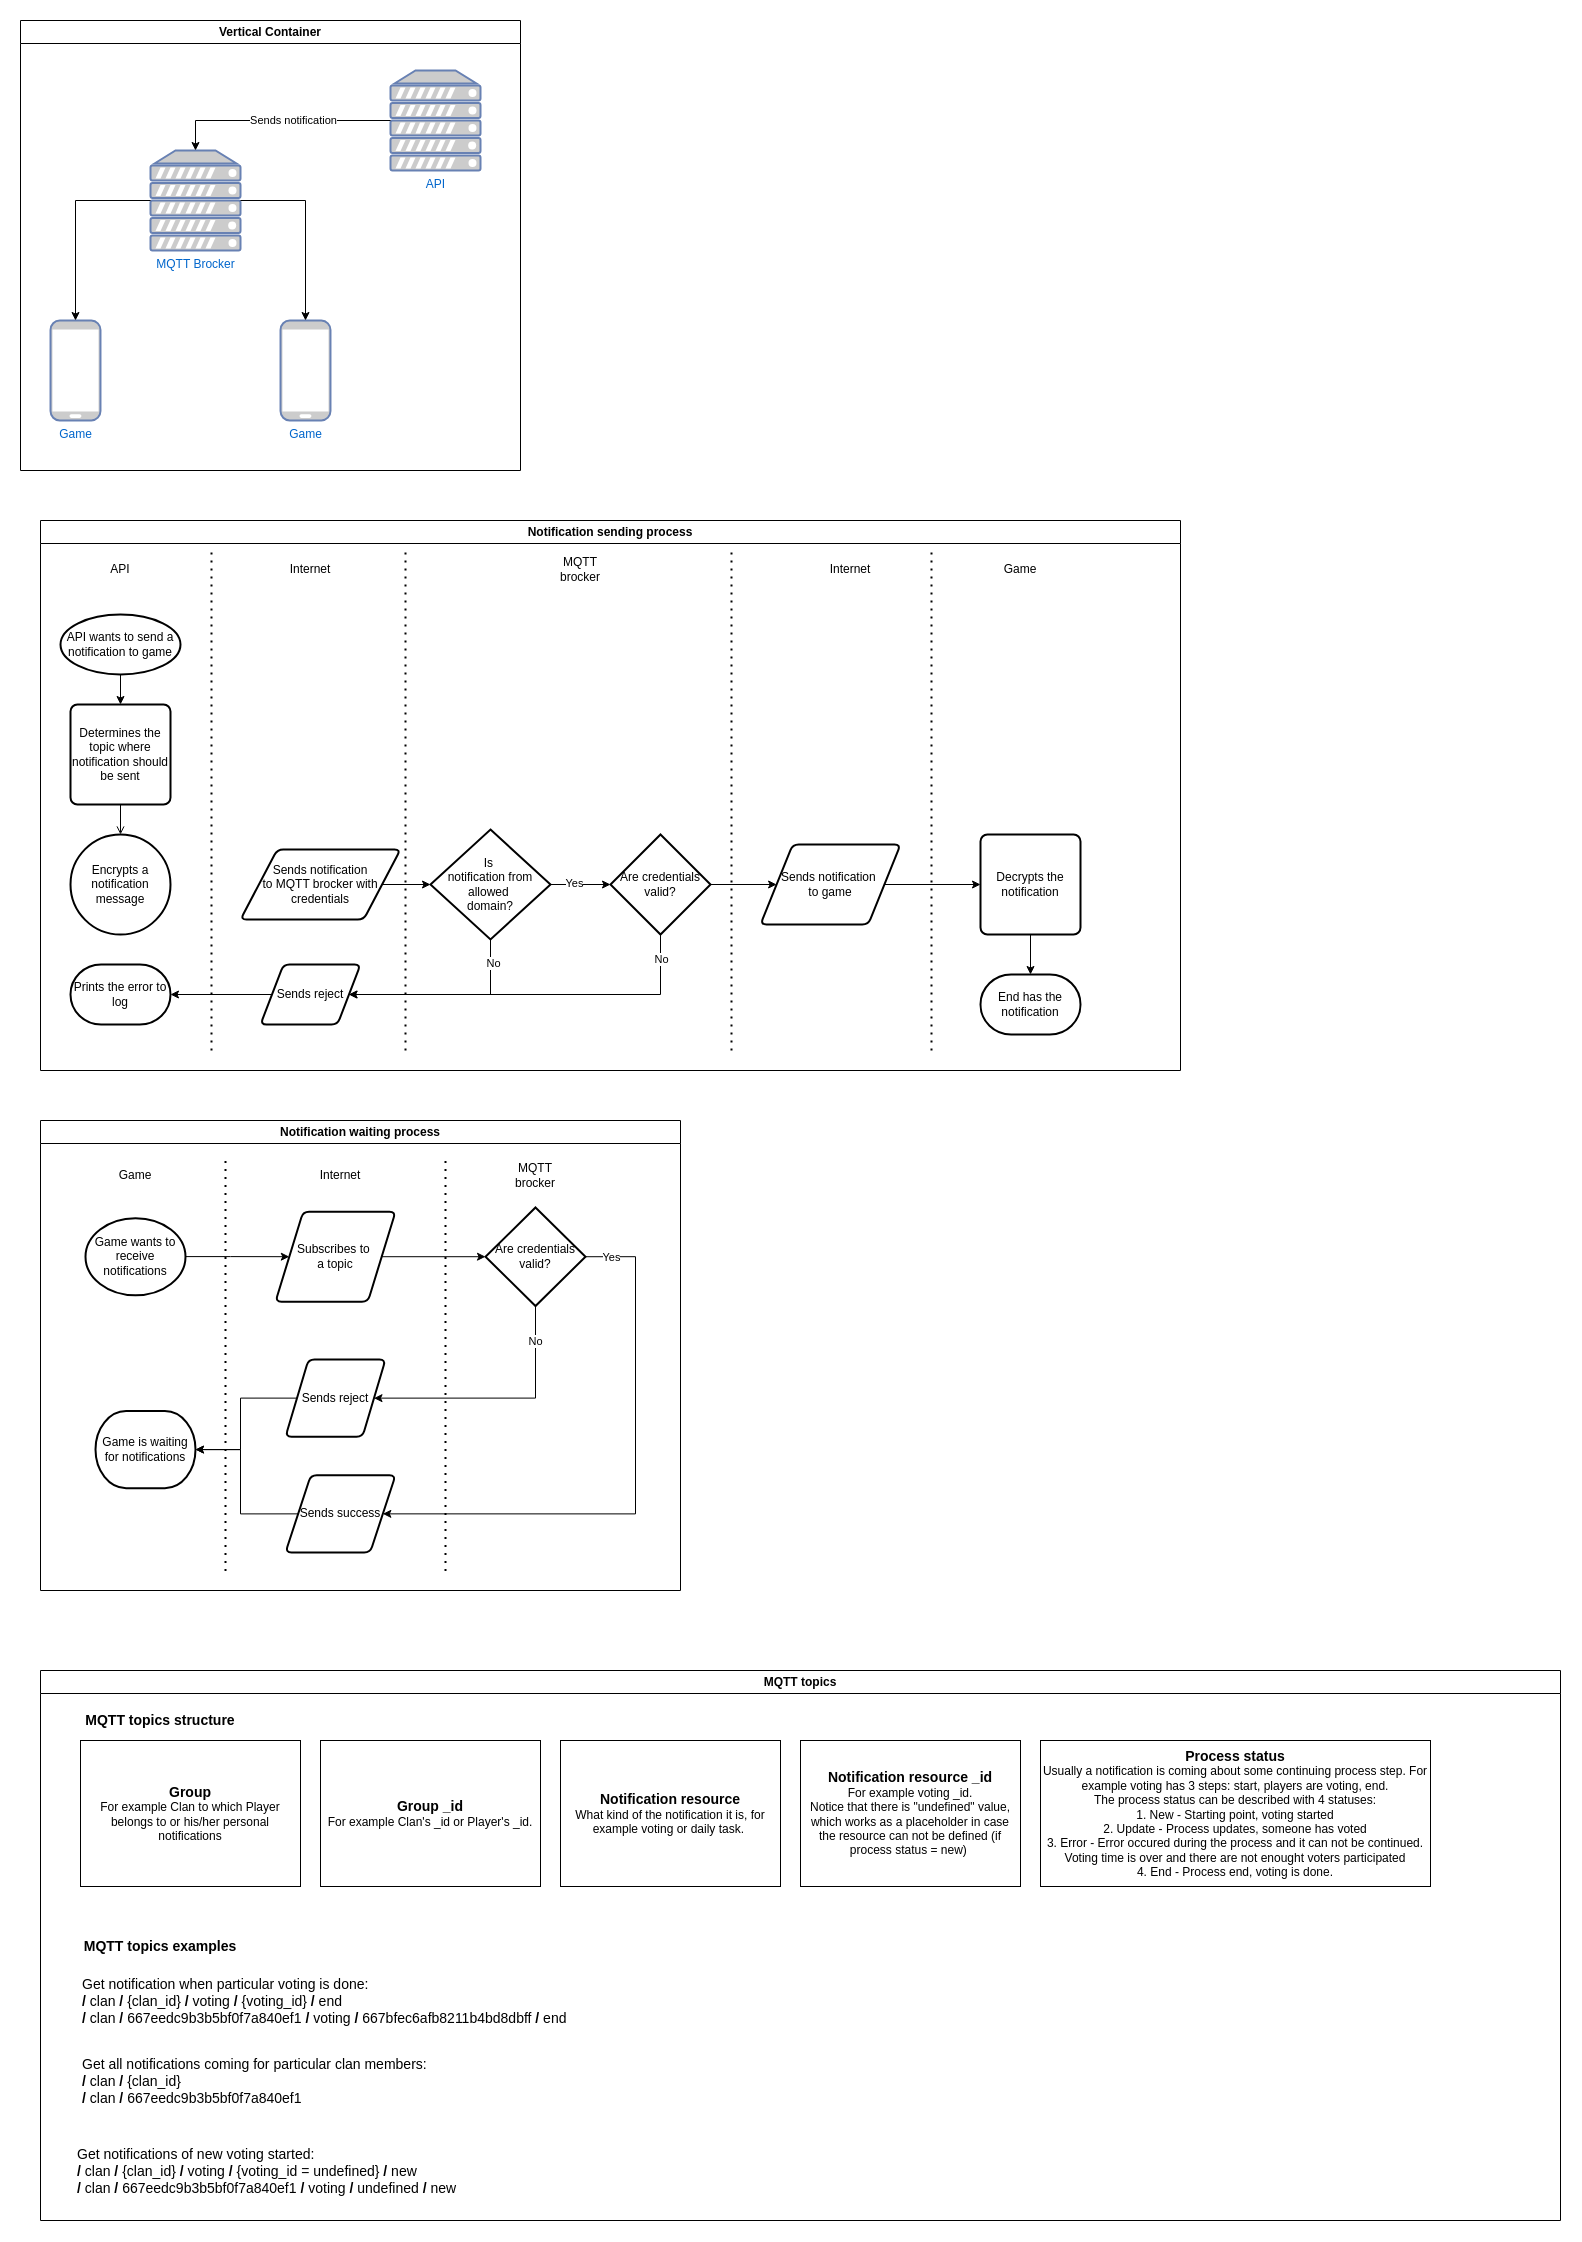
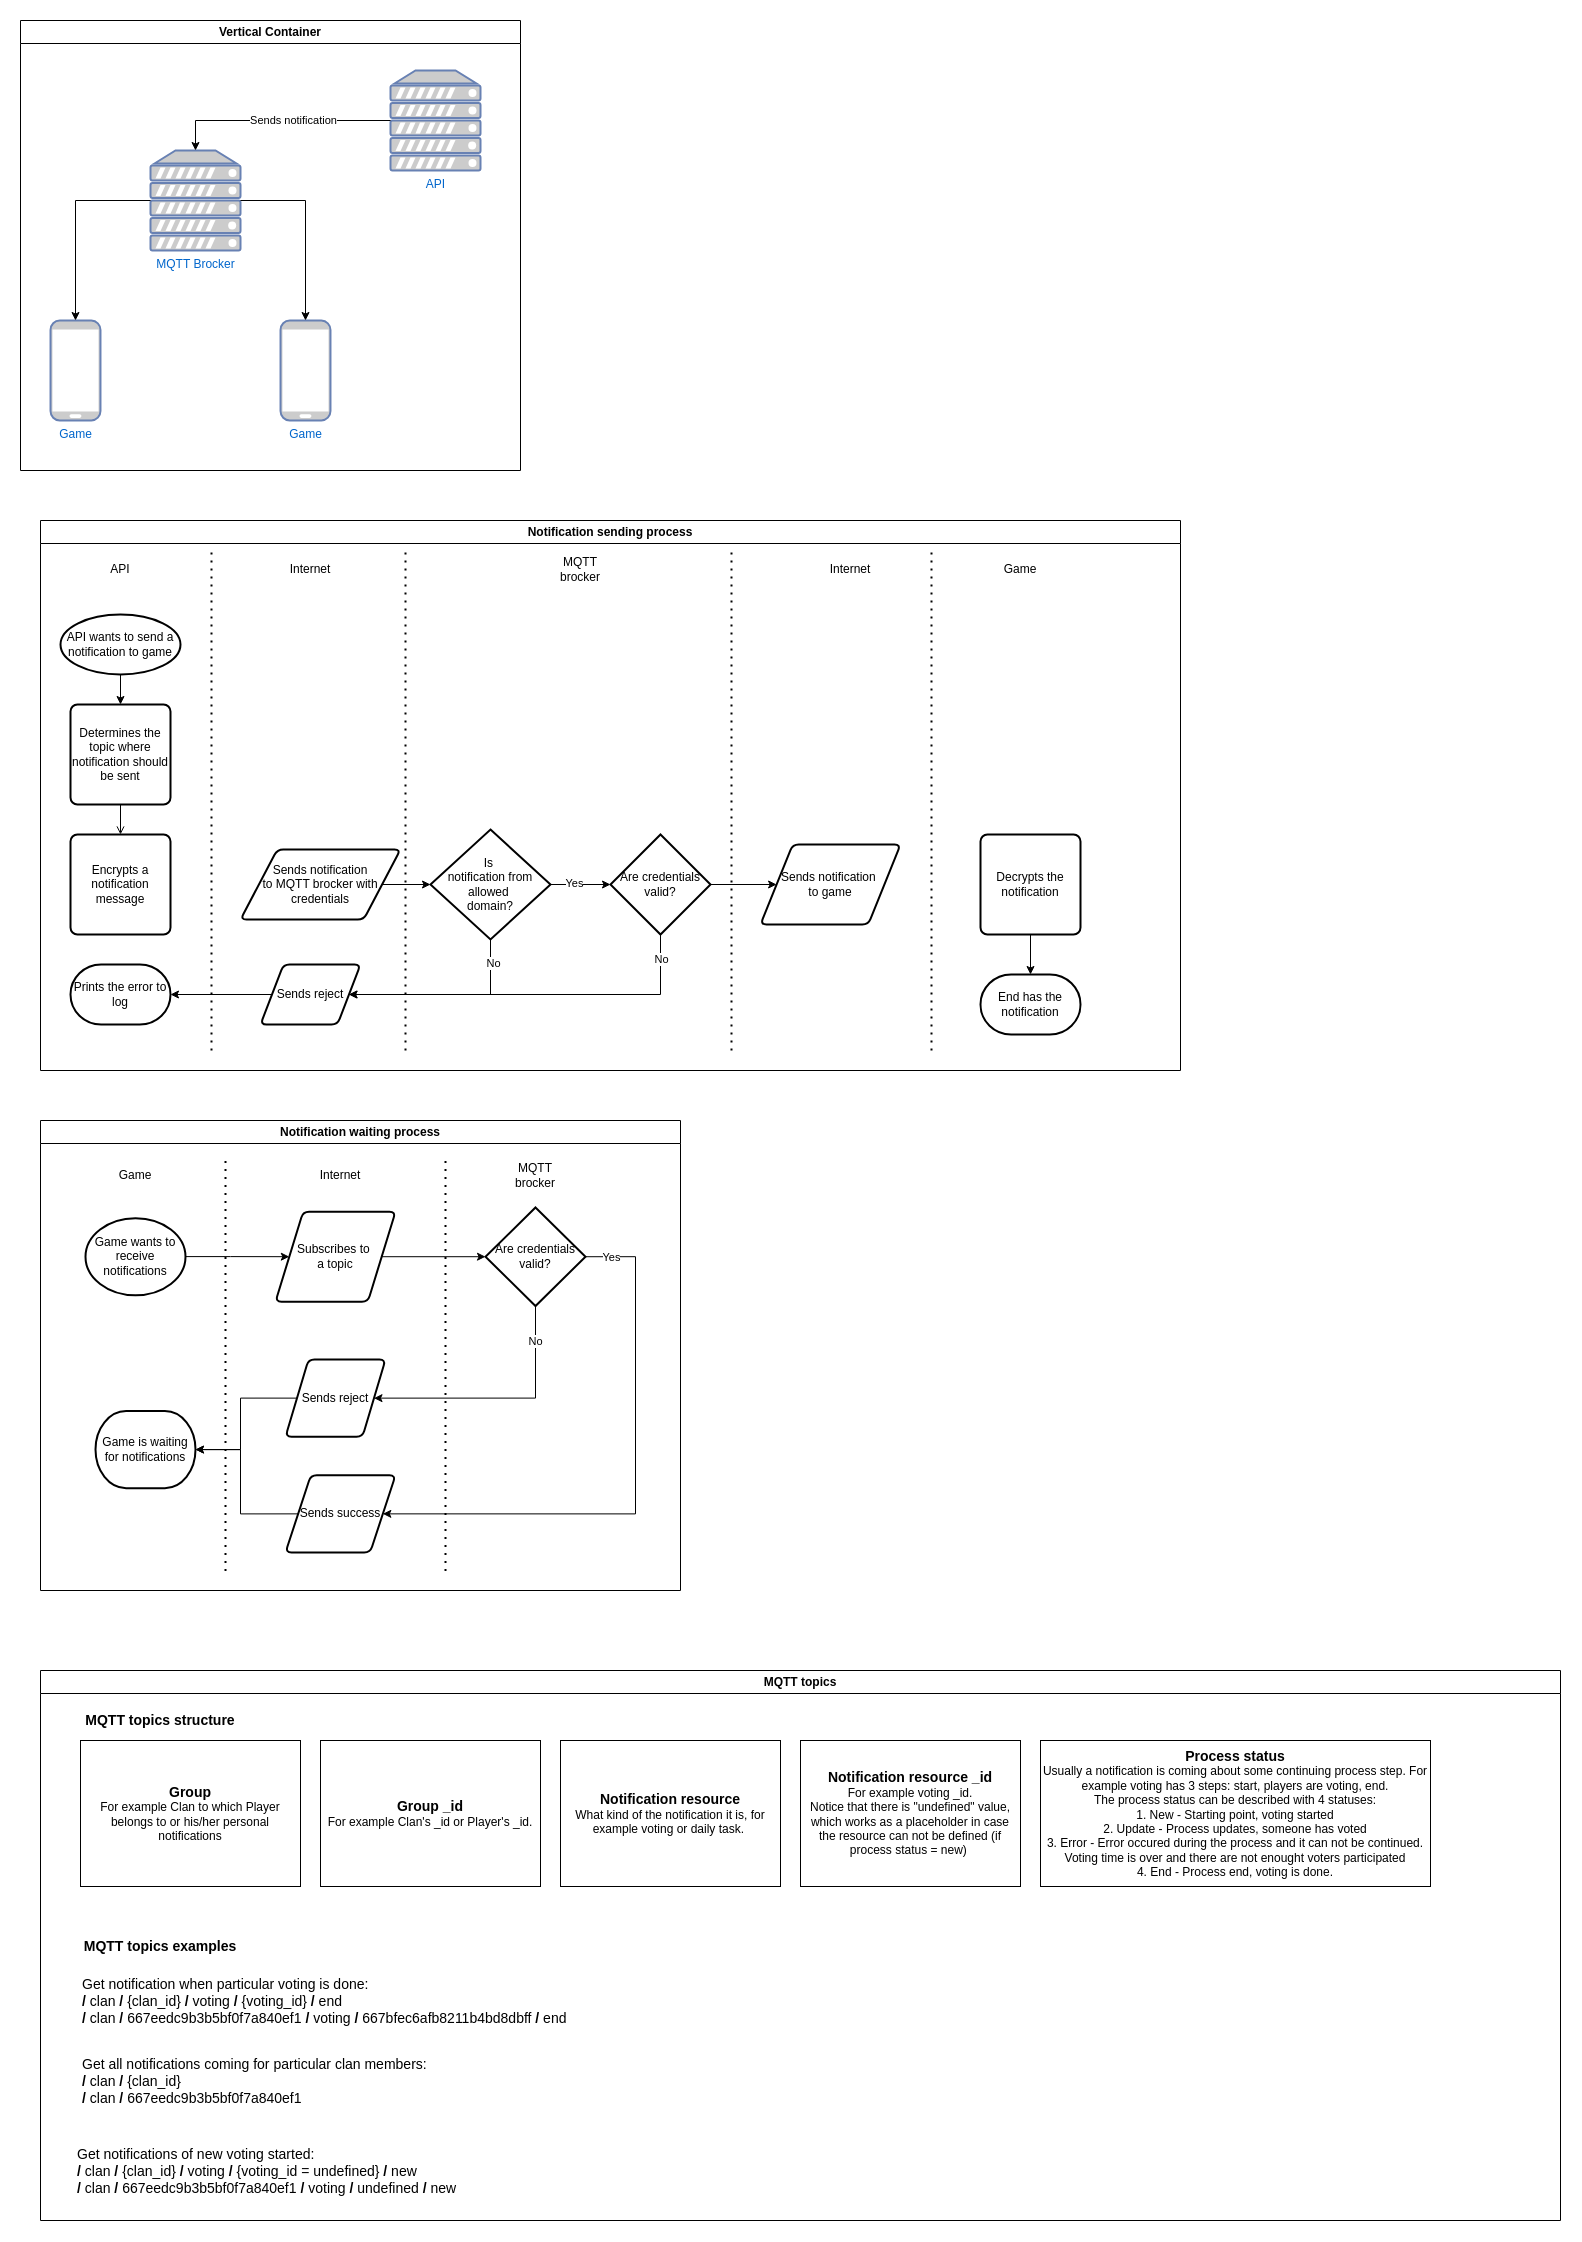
(121, 885) -> (121, 885)
(929, 885) -> none
